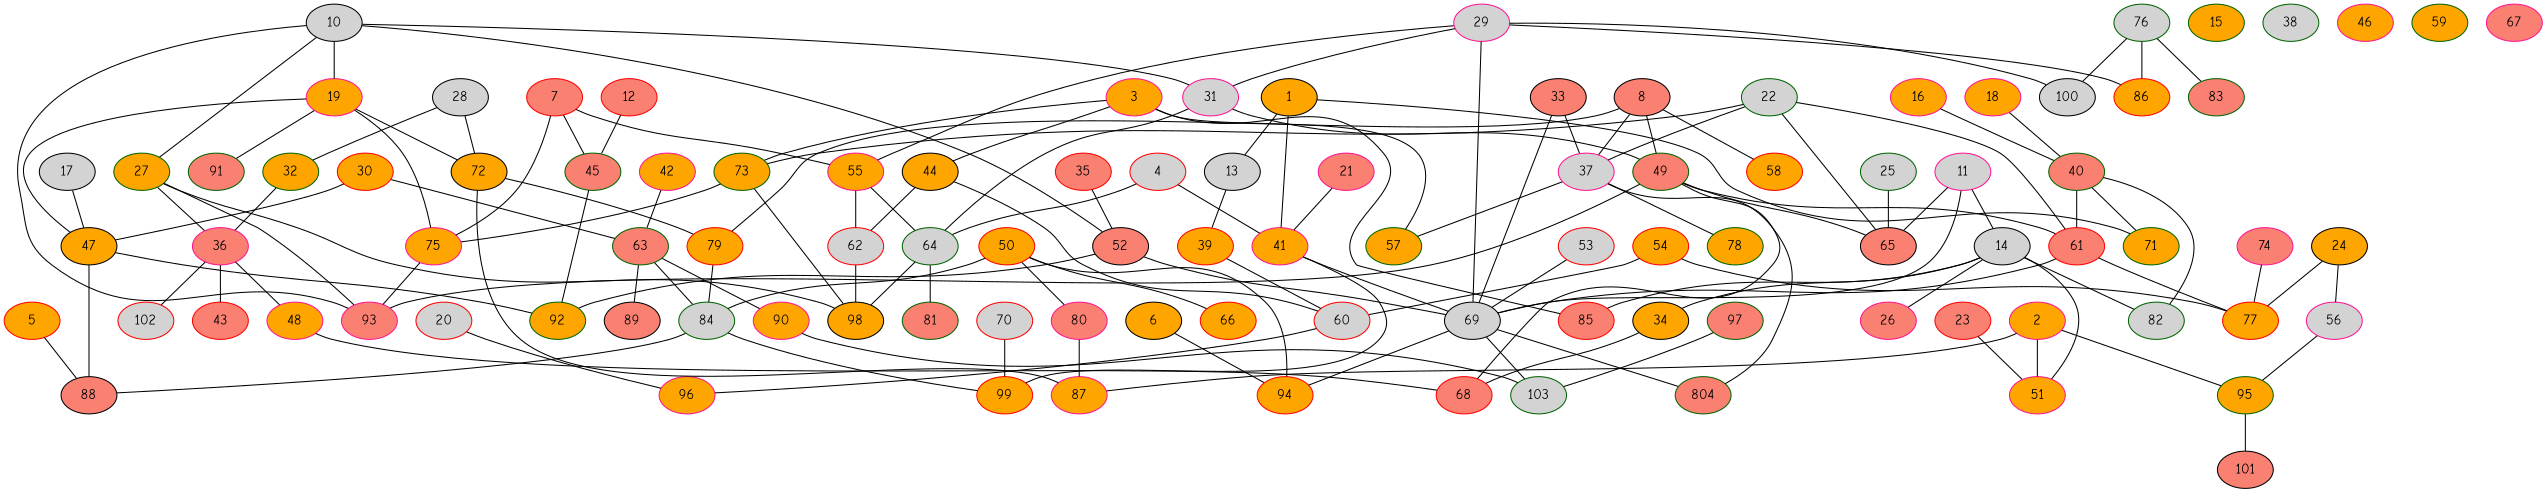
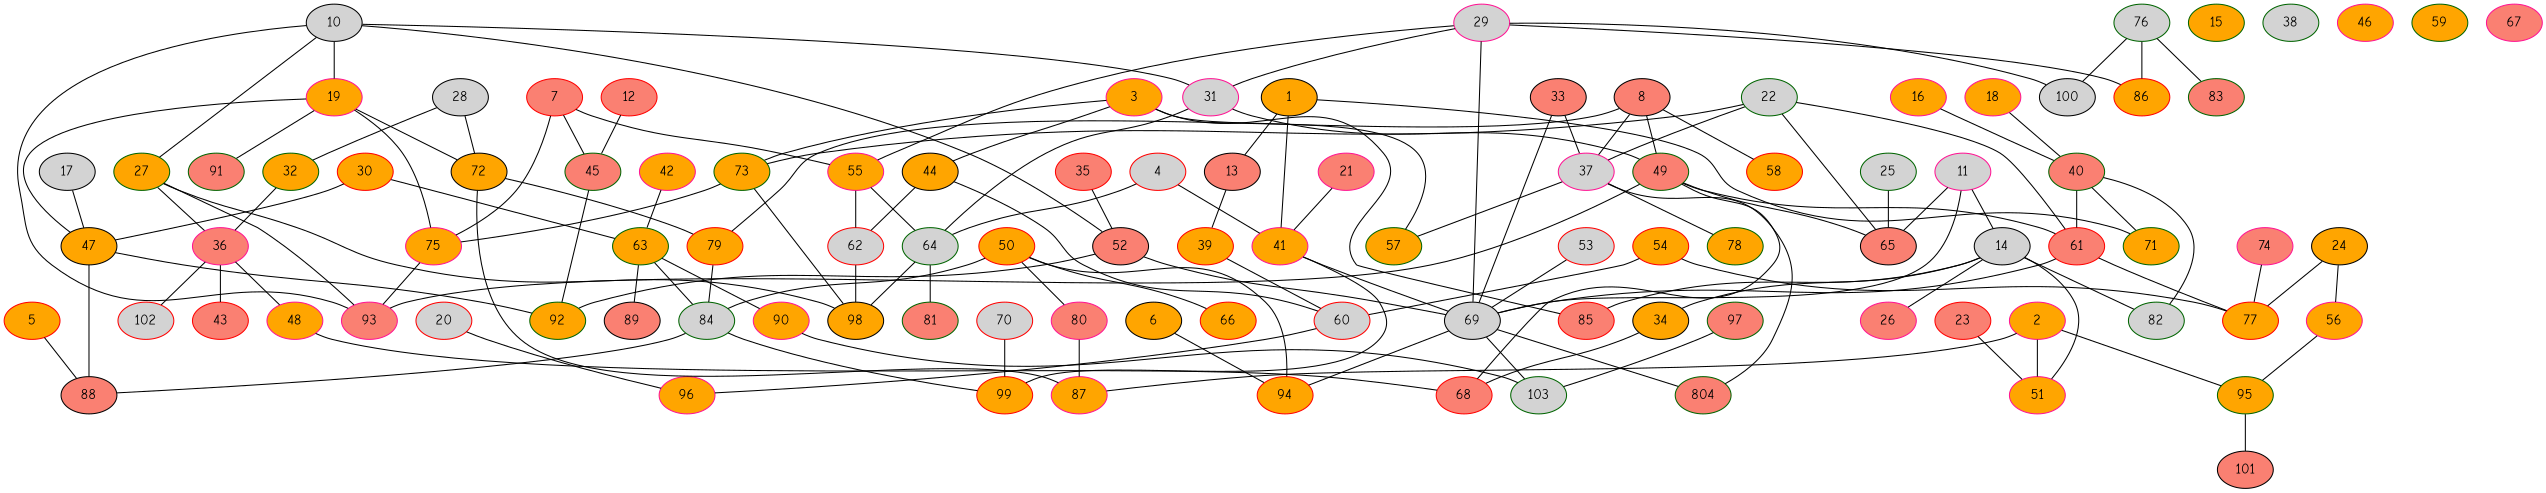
(1232, 172) -> (1232, 172)
(640, 246) -> (640, 246)
(2334, 321) -> (2334, 321)
